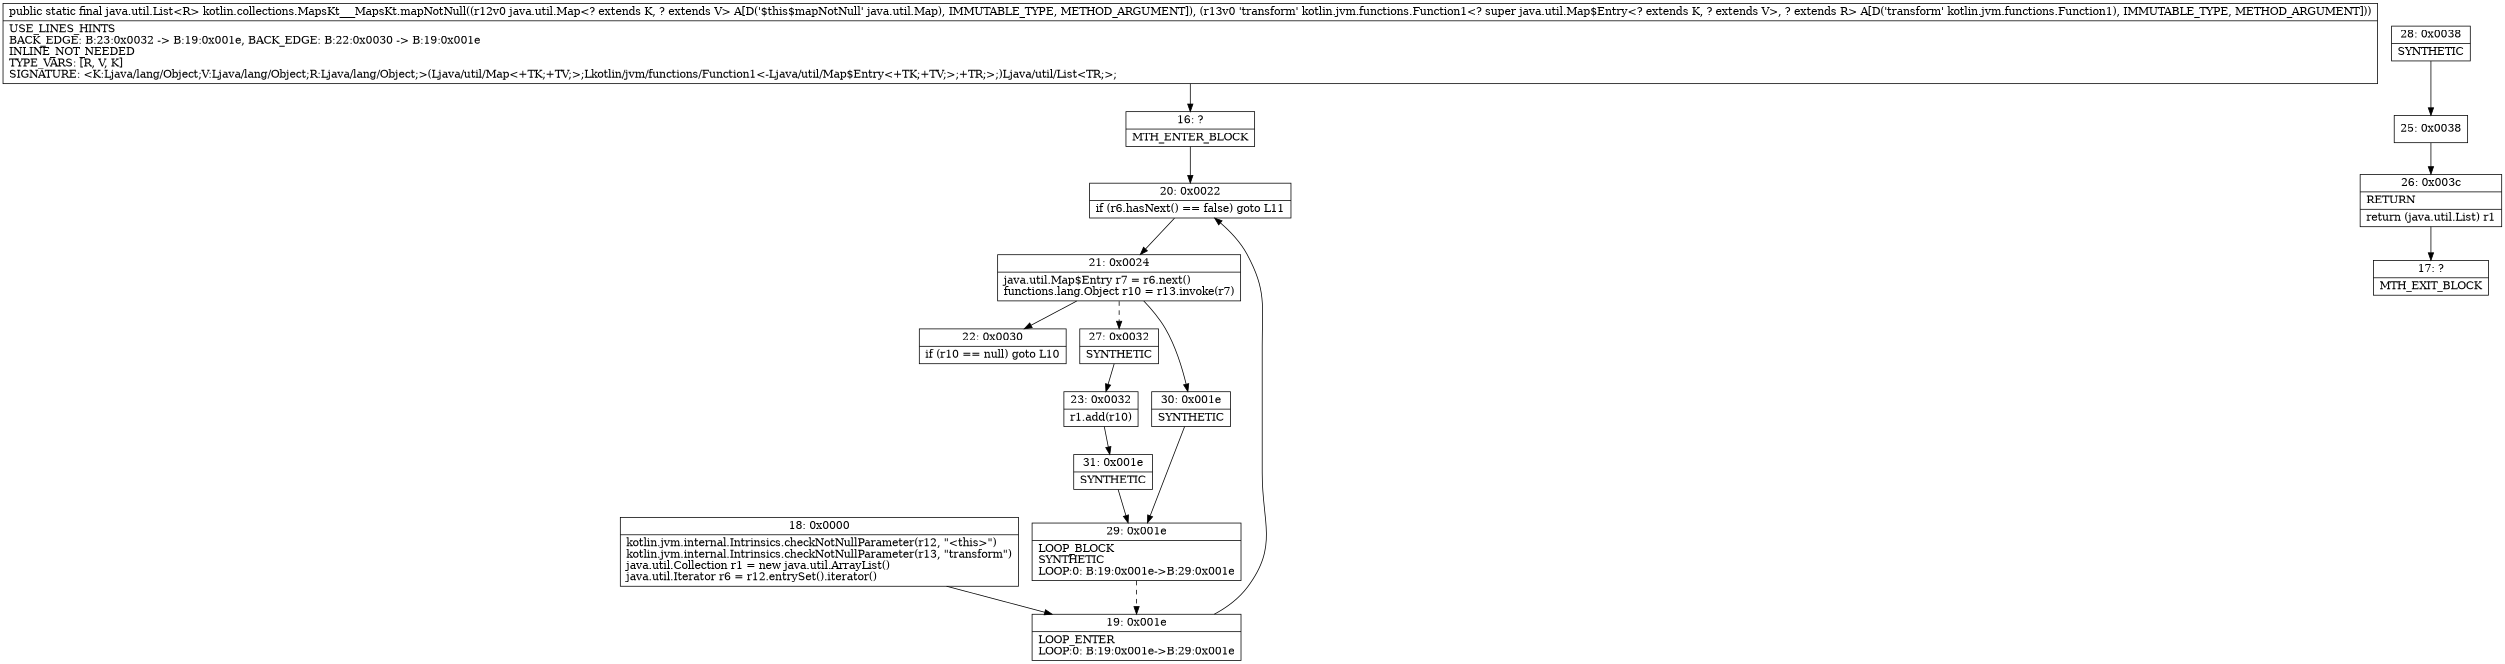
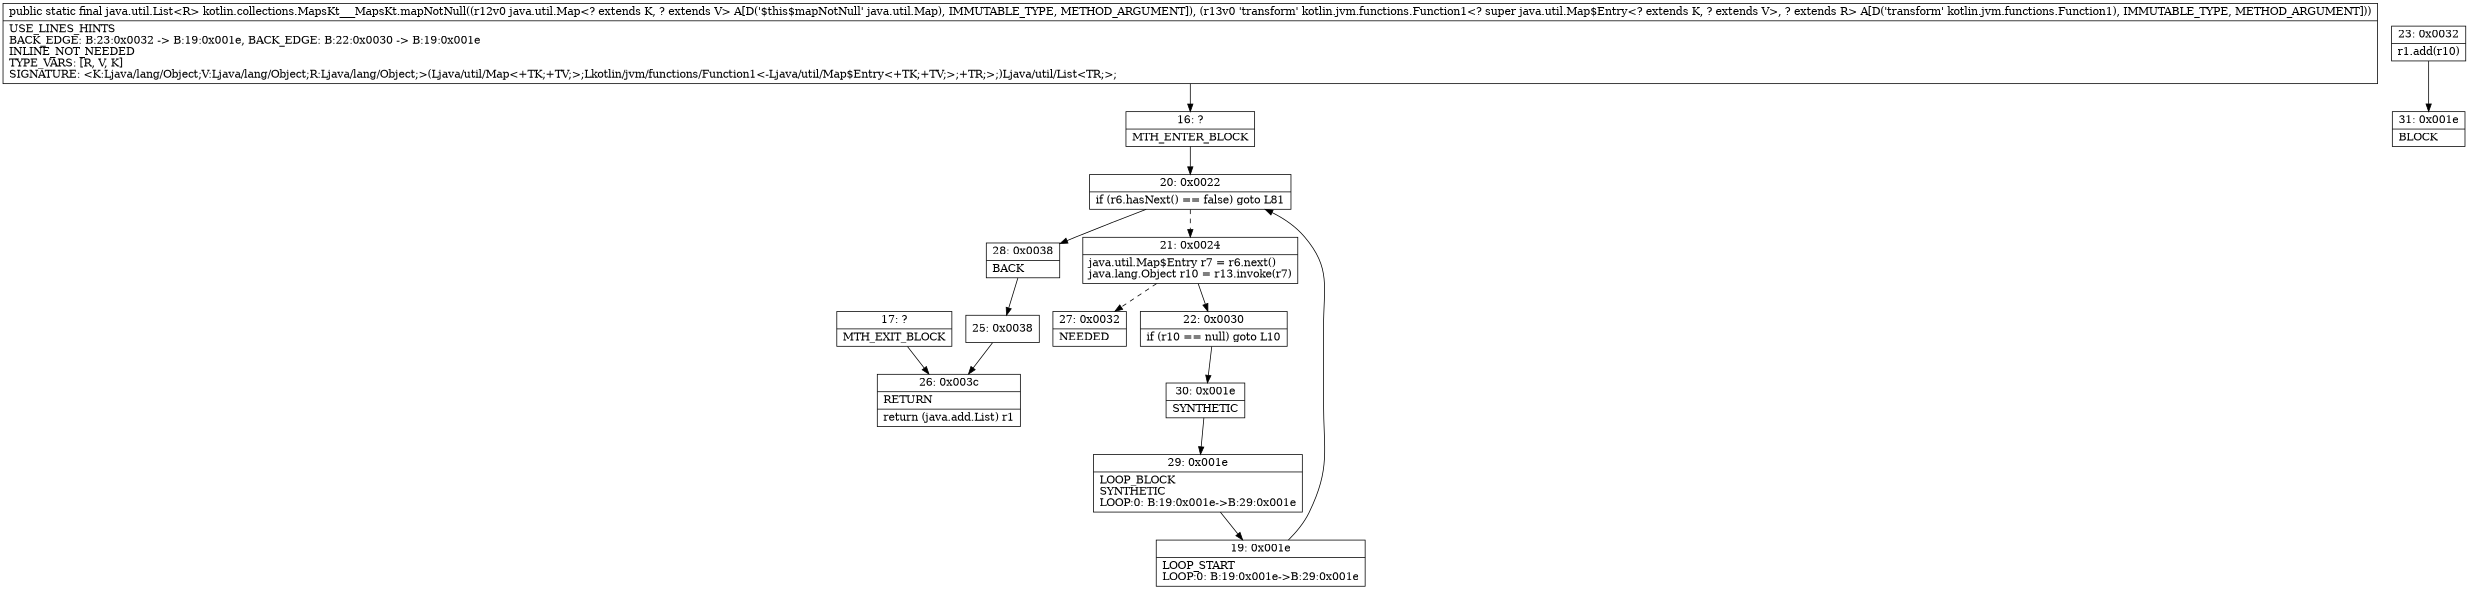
(2431, 52) -> (1008, 269)
(1190, 209) -> (1190, 200)
(2431, 218) -> (949, 417)
none -> (1107, 225)
(1160, 234) -> (1190, 220)
(2431, 240) -> (916, 357)
(1119, 292) -> (1190, 274)
(1171, 339) -> (1210, 361)
(1119, 355) -> (1084, 337)
(1111, 374) -> none
(1113, 480) -> (2418, 137)
(1122, 502) -> none
(819, 552) -> none
(1137, 594) -> (1229, 523)
(1076, 640) -> (1199, 566)
